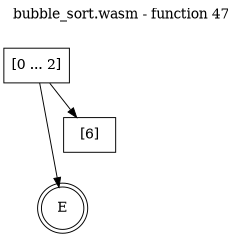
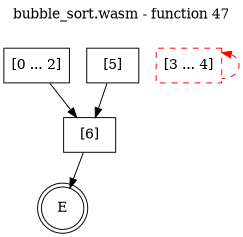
none -> (113, 66)
none -> (189, 66)
(48, 130) -> (78, 166)
